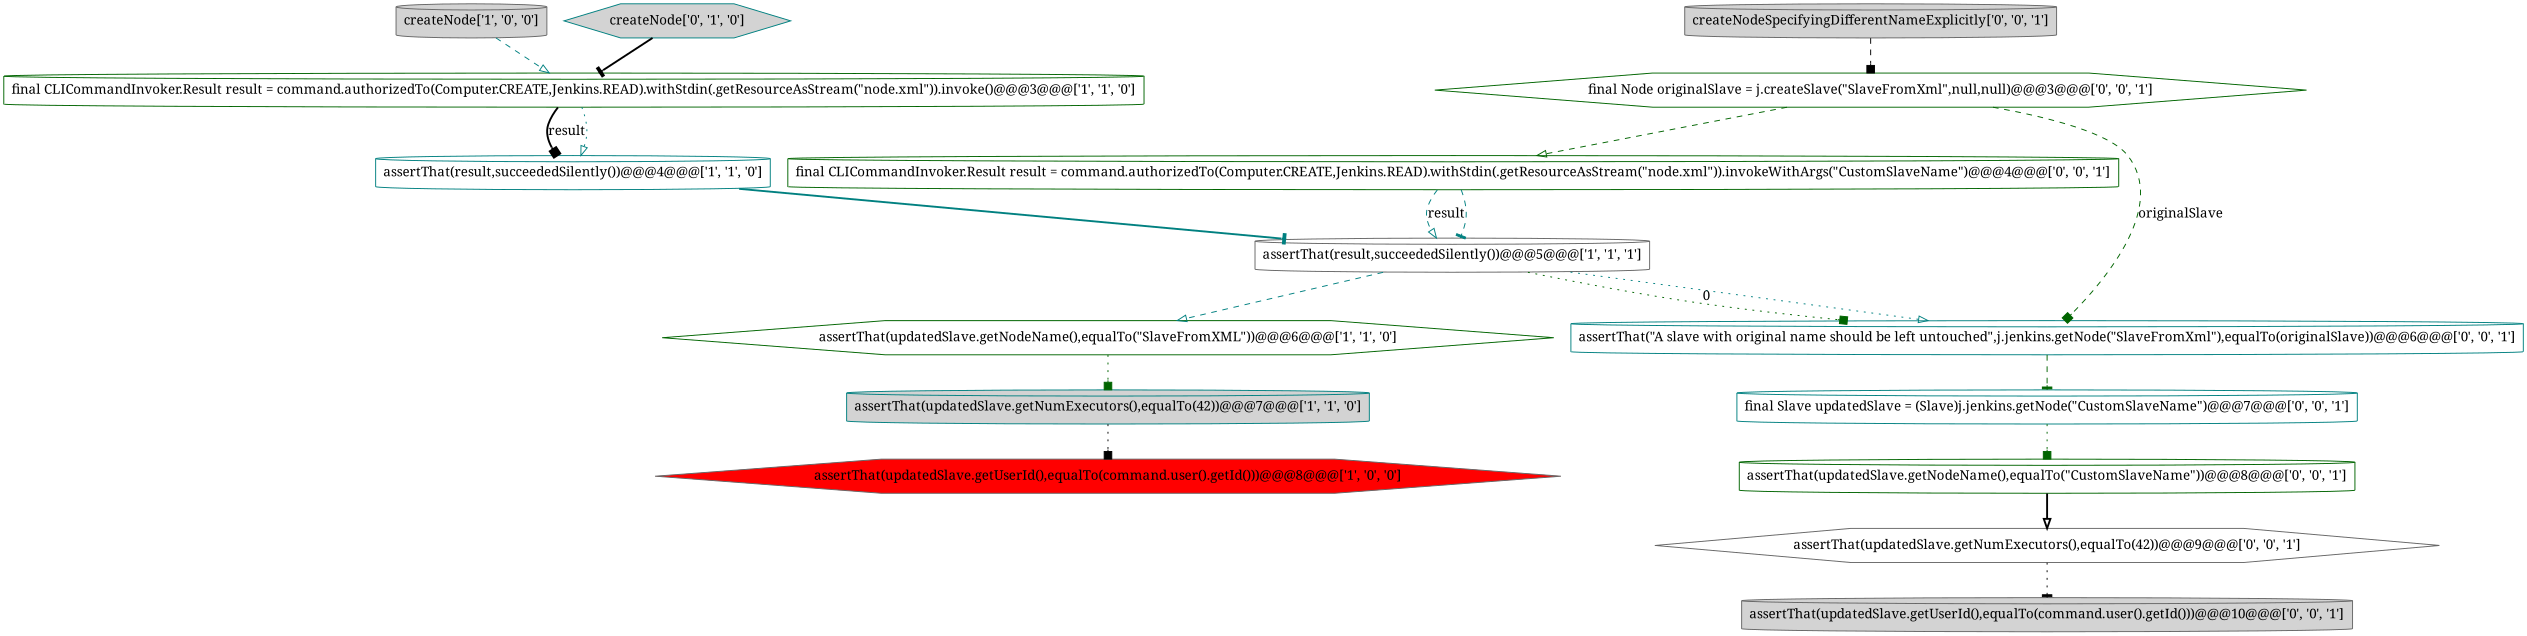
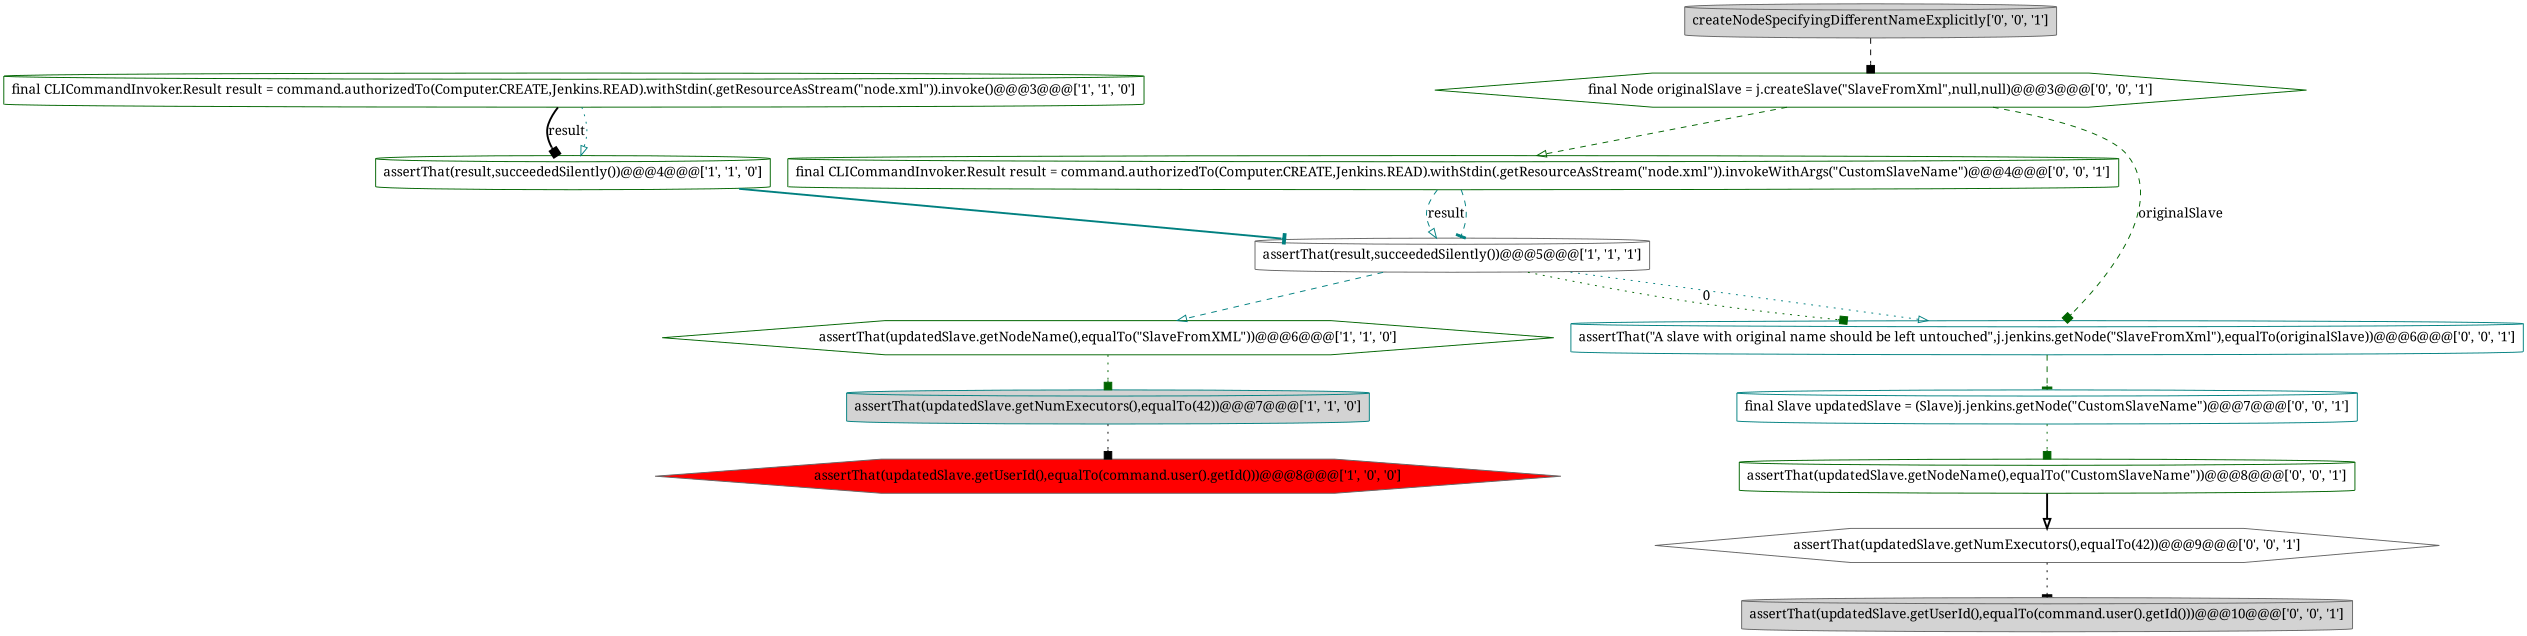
(471, 21) -> none
(677, 21) -> none
(573, 173) -> (573, 173)
